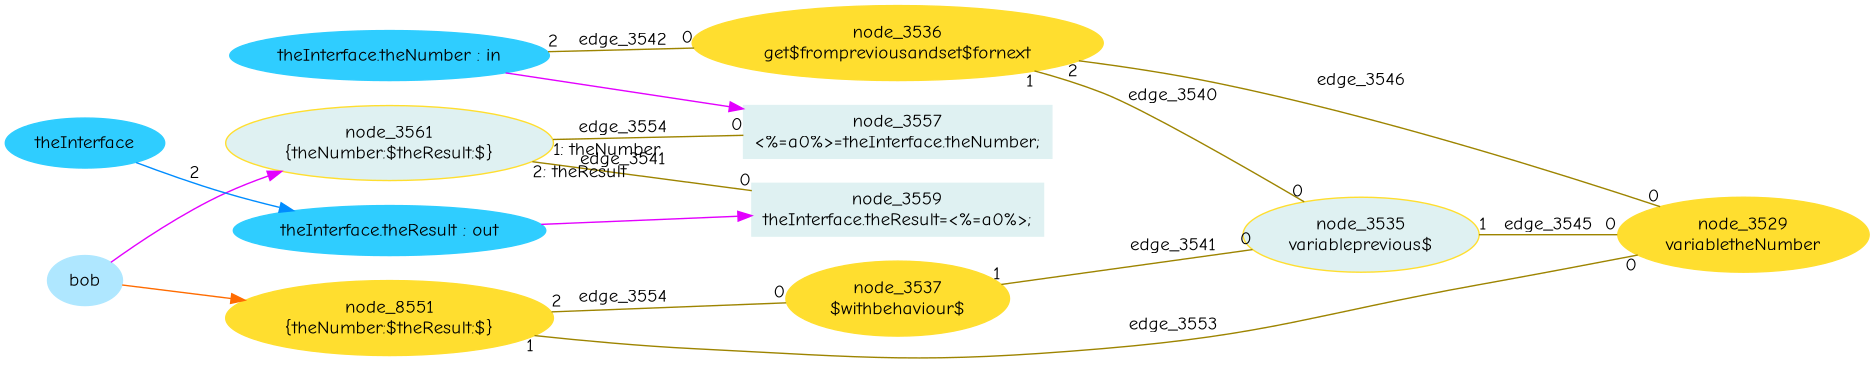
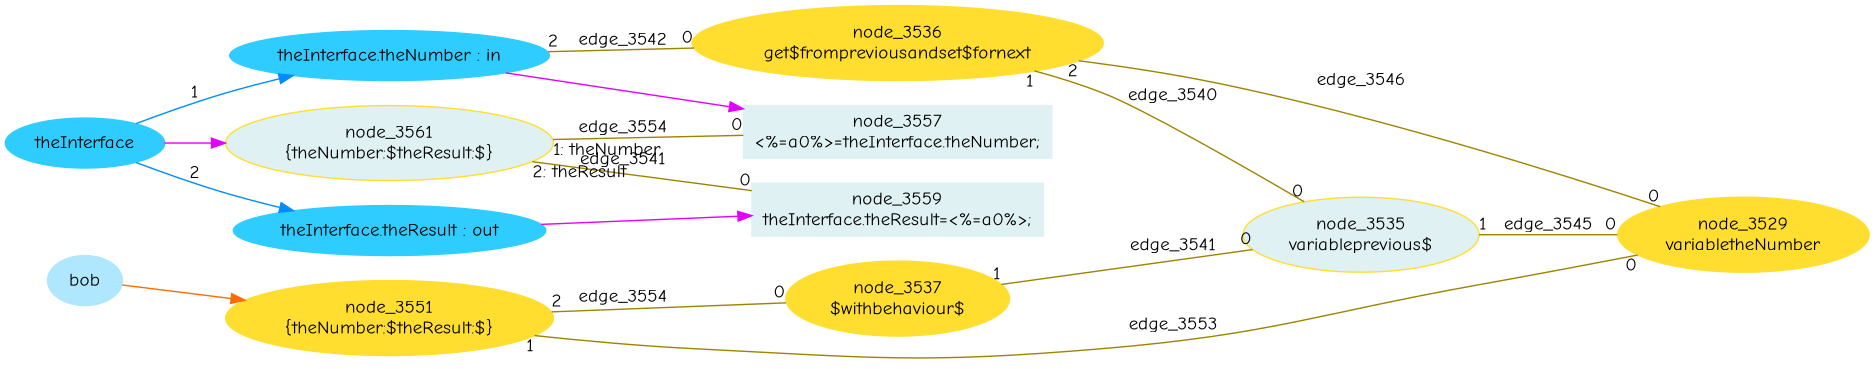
none -> (207, 99)
(186, 213) -> (188, 143)
(390, 318) -> (390, 318)
